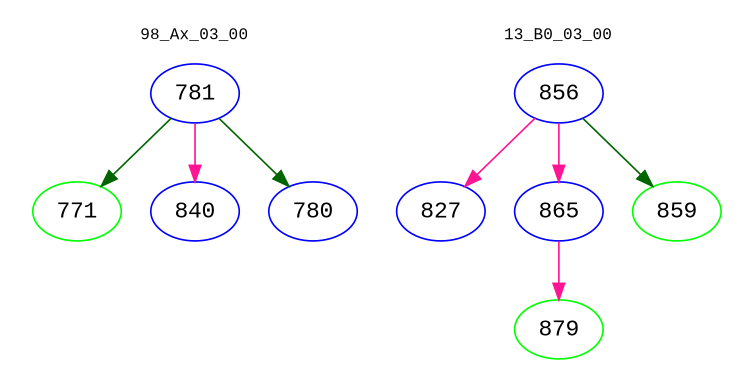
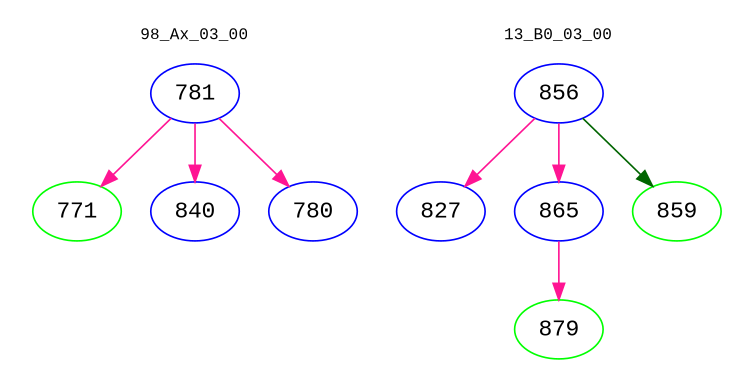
(142, 147) -> (142, 147)
(248, 147) -> (248, 147)
